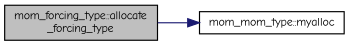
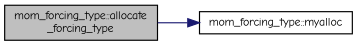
(272, 23) -> (276, 23)
